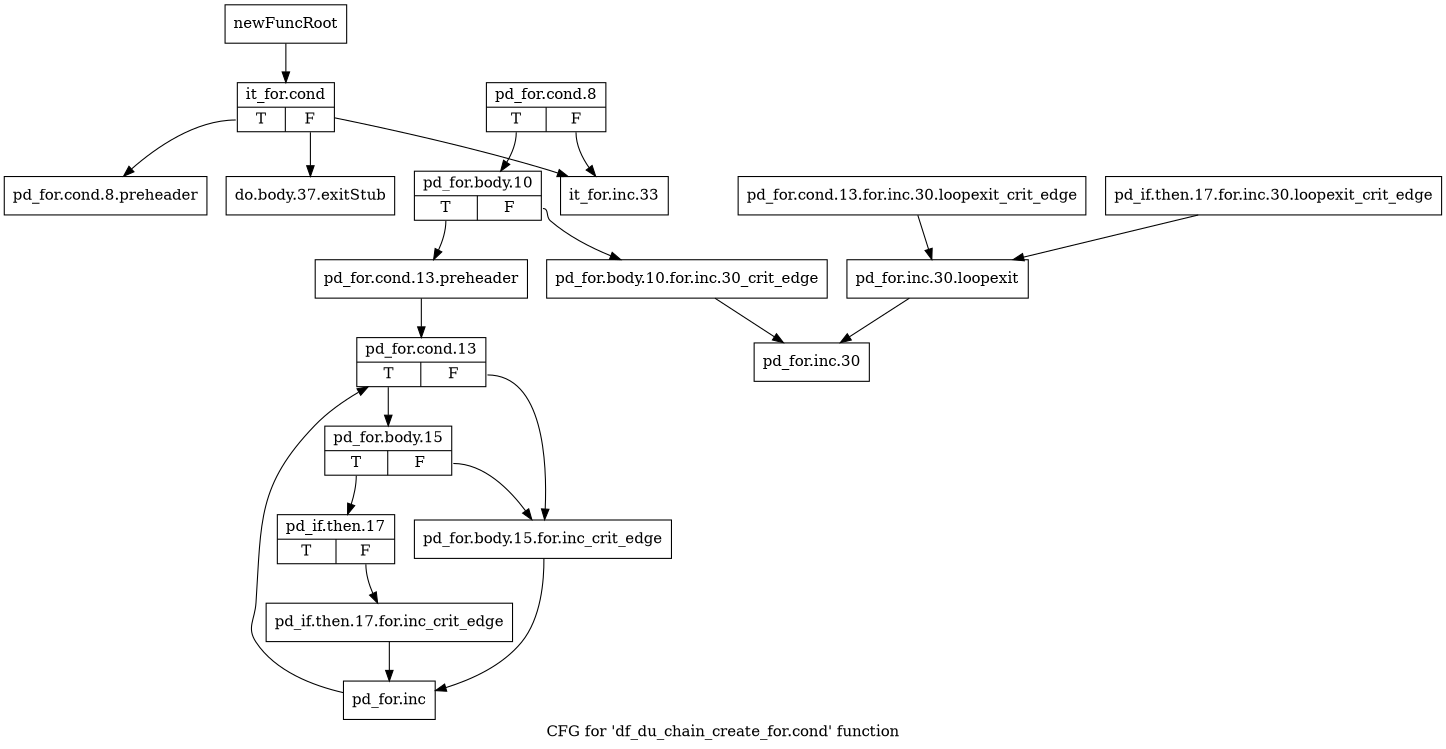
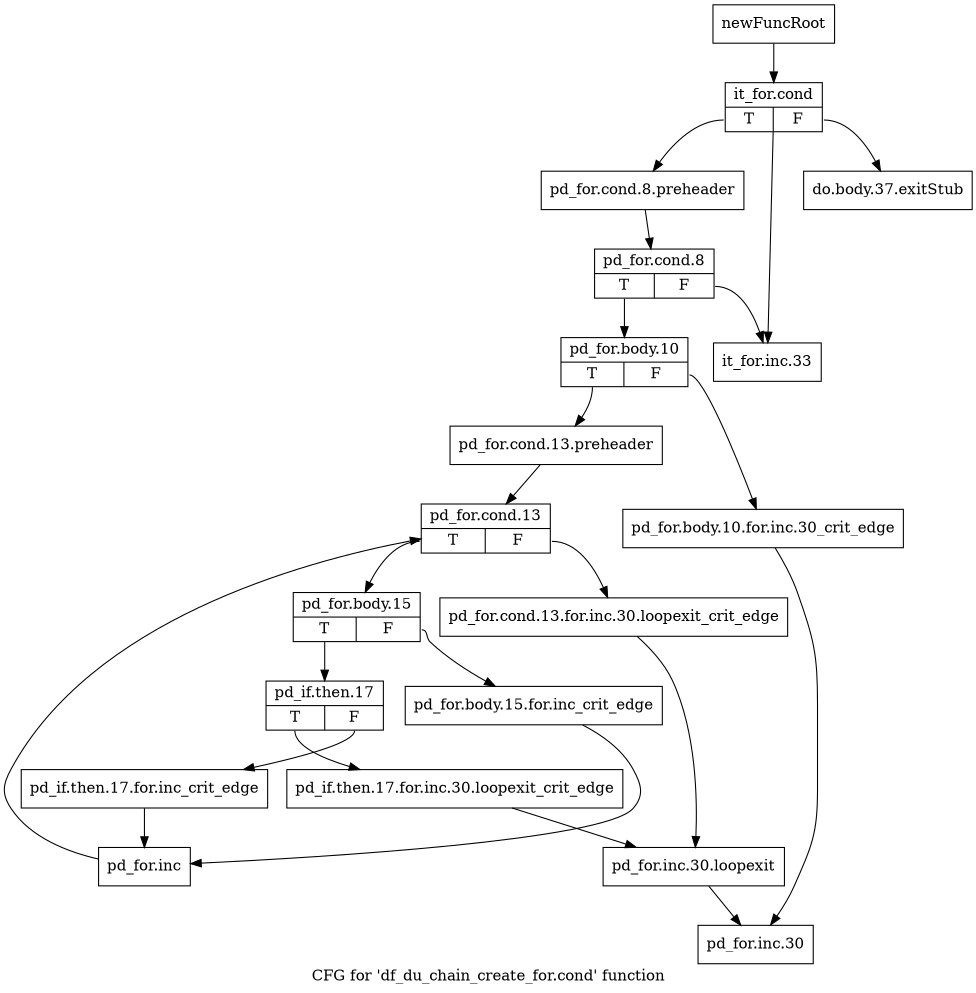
none -> (647, 224)
(539, 429) -> (584, 557)
none -> (322, 757)
